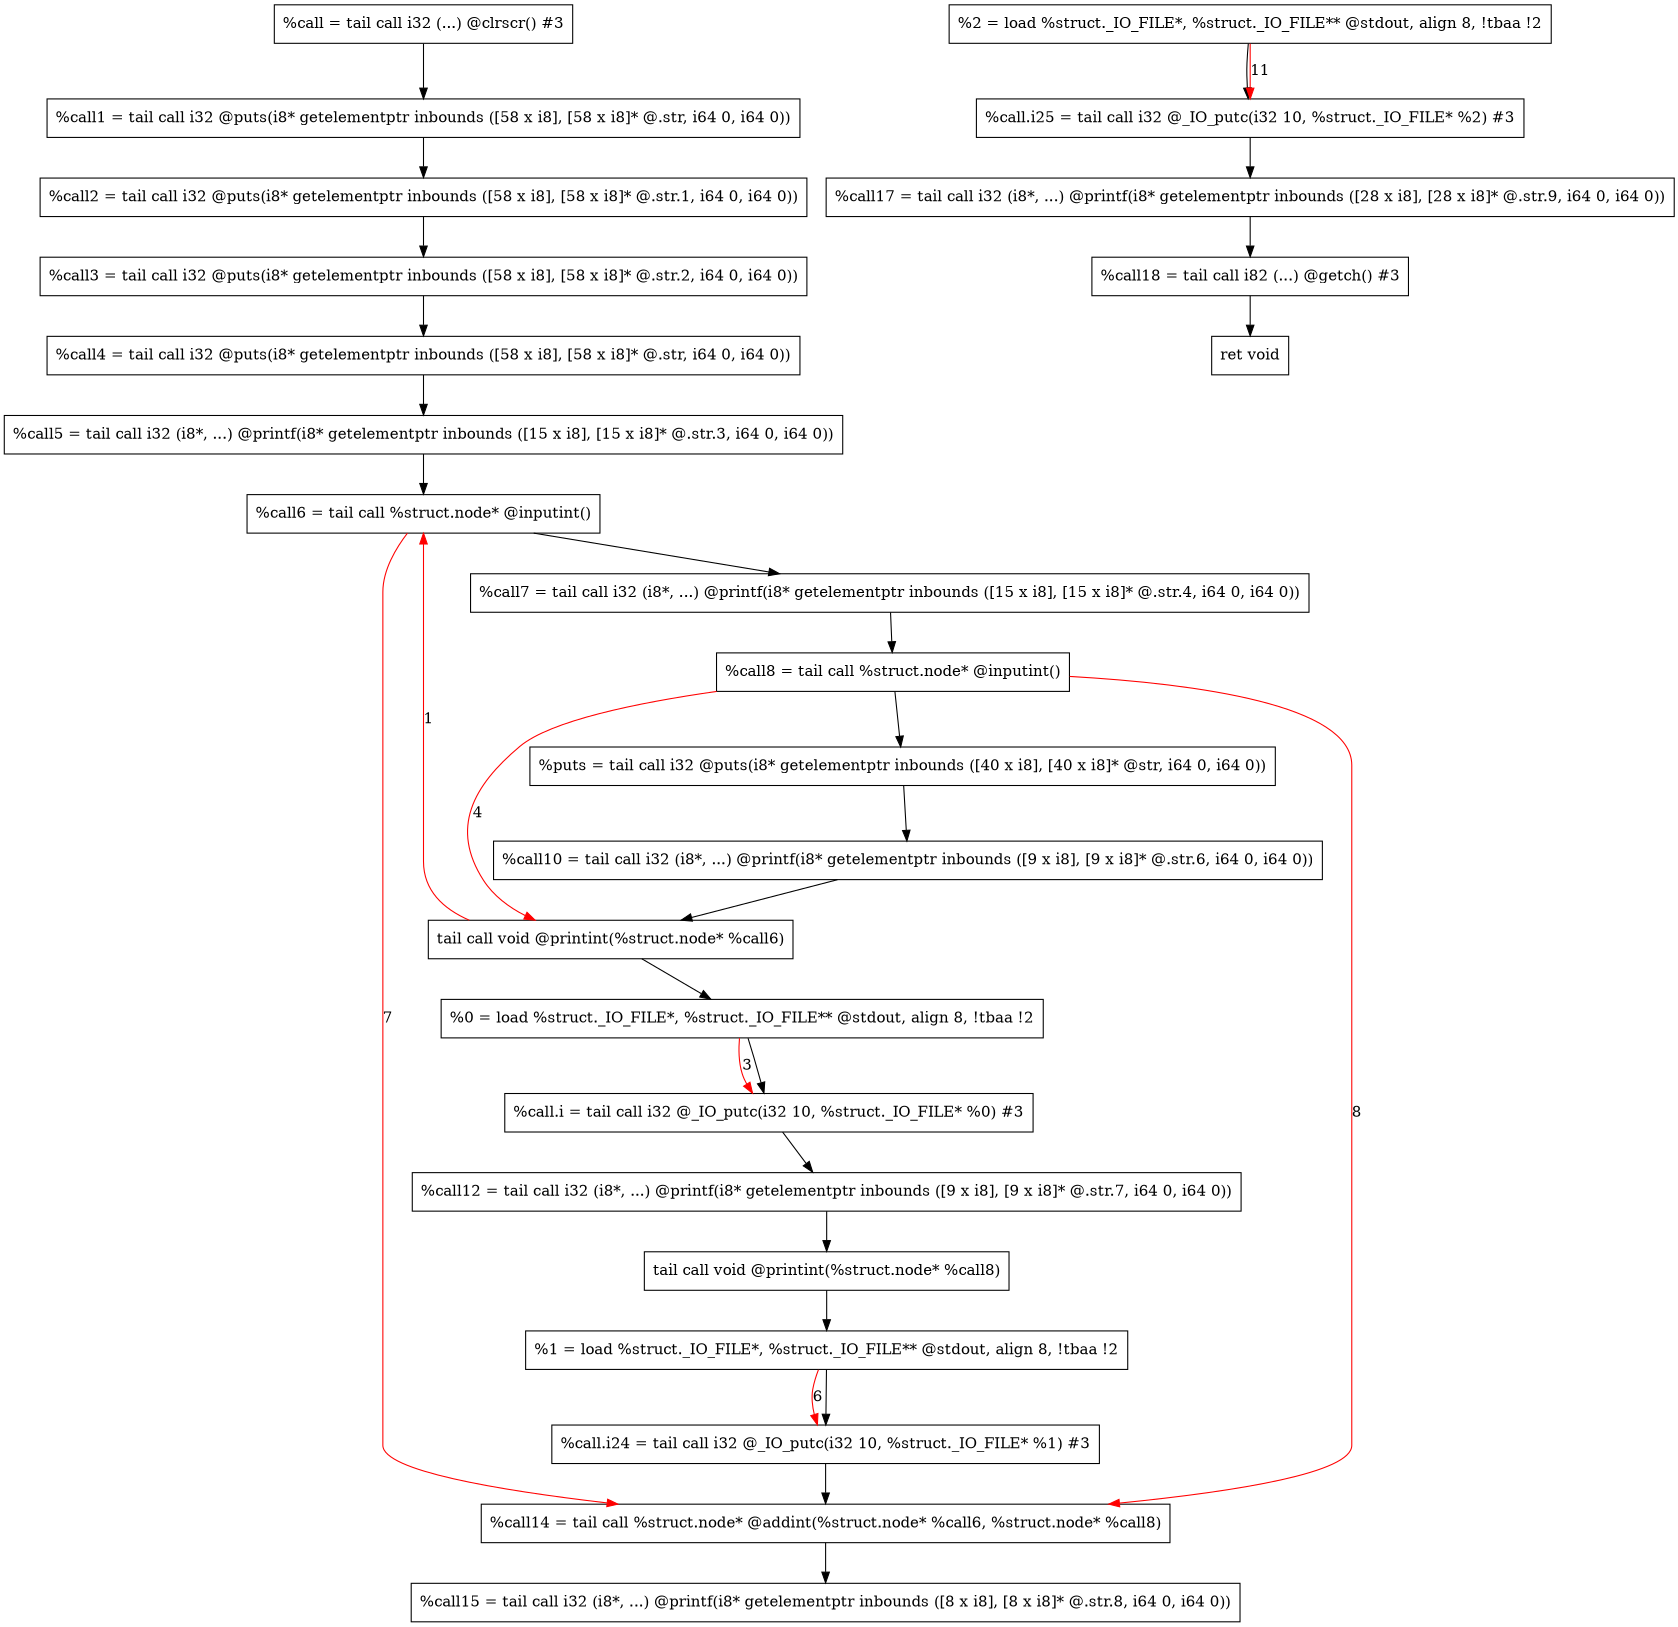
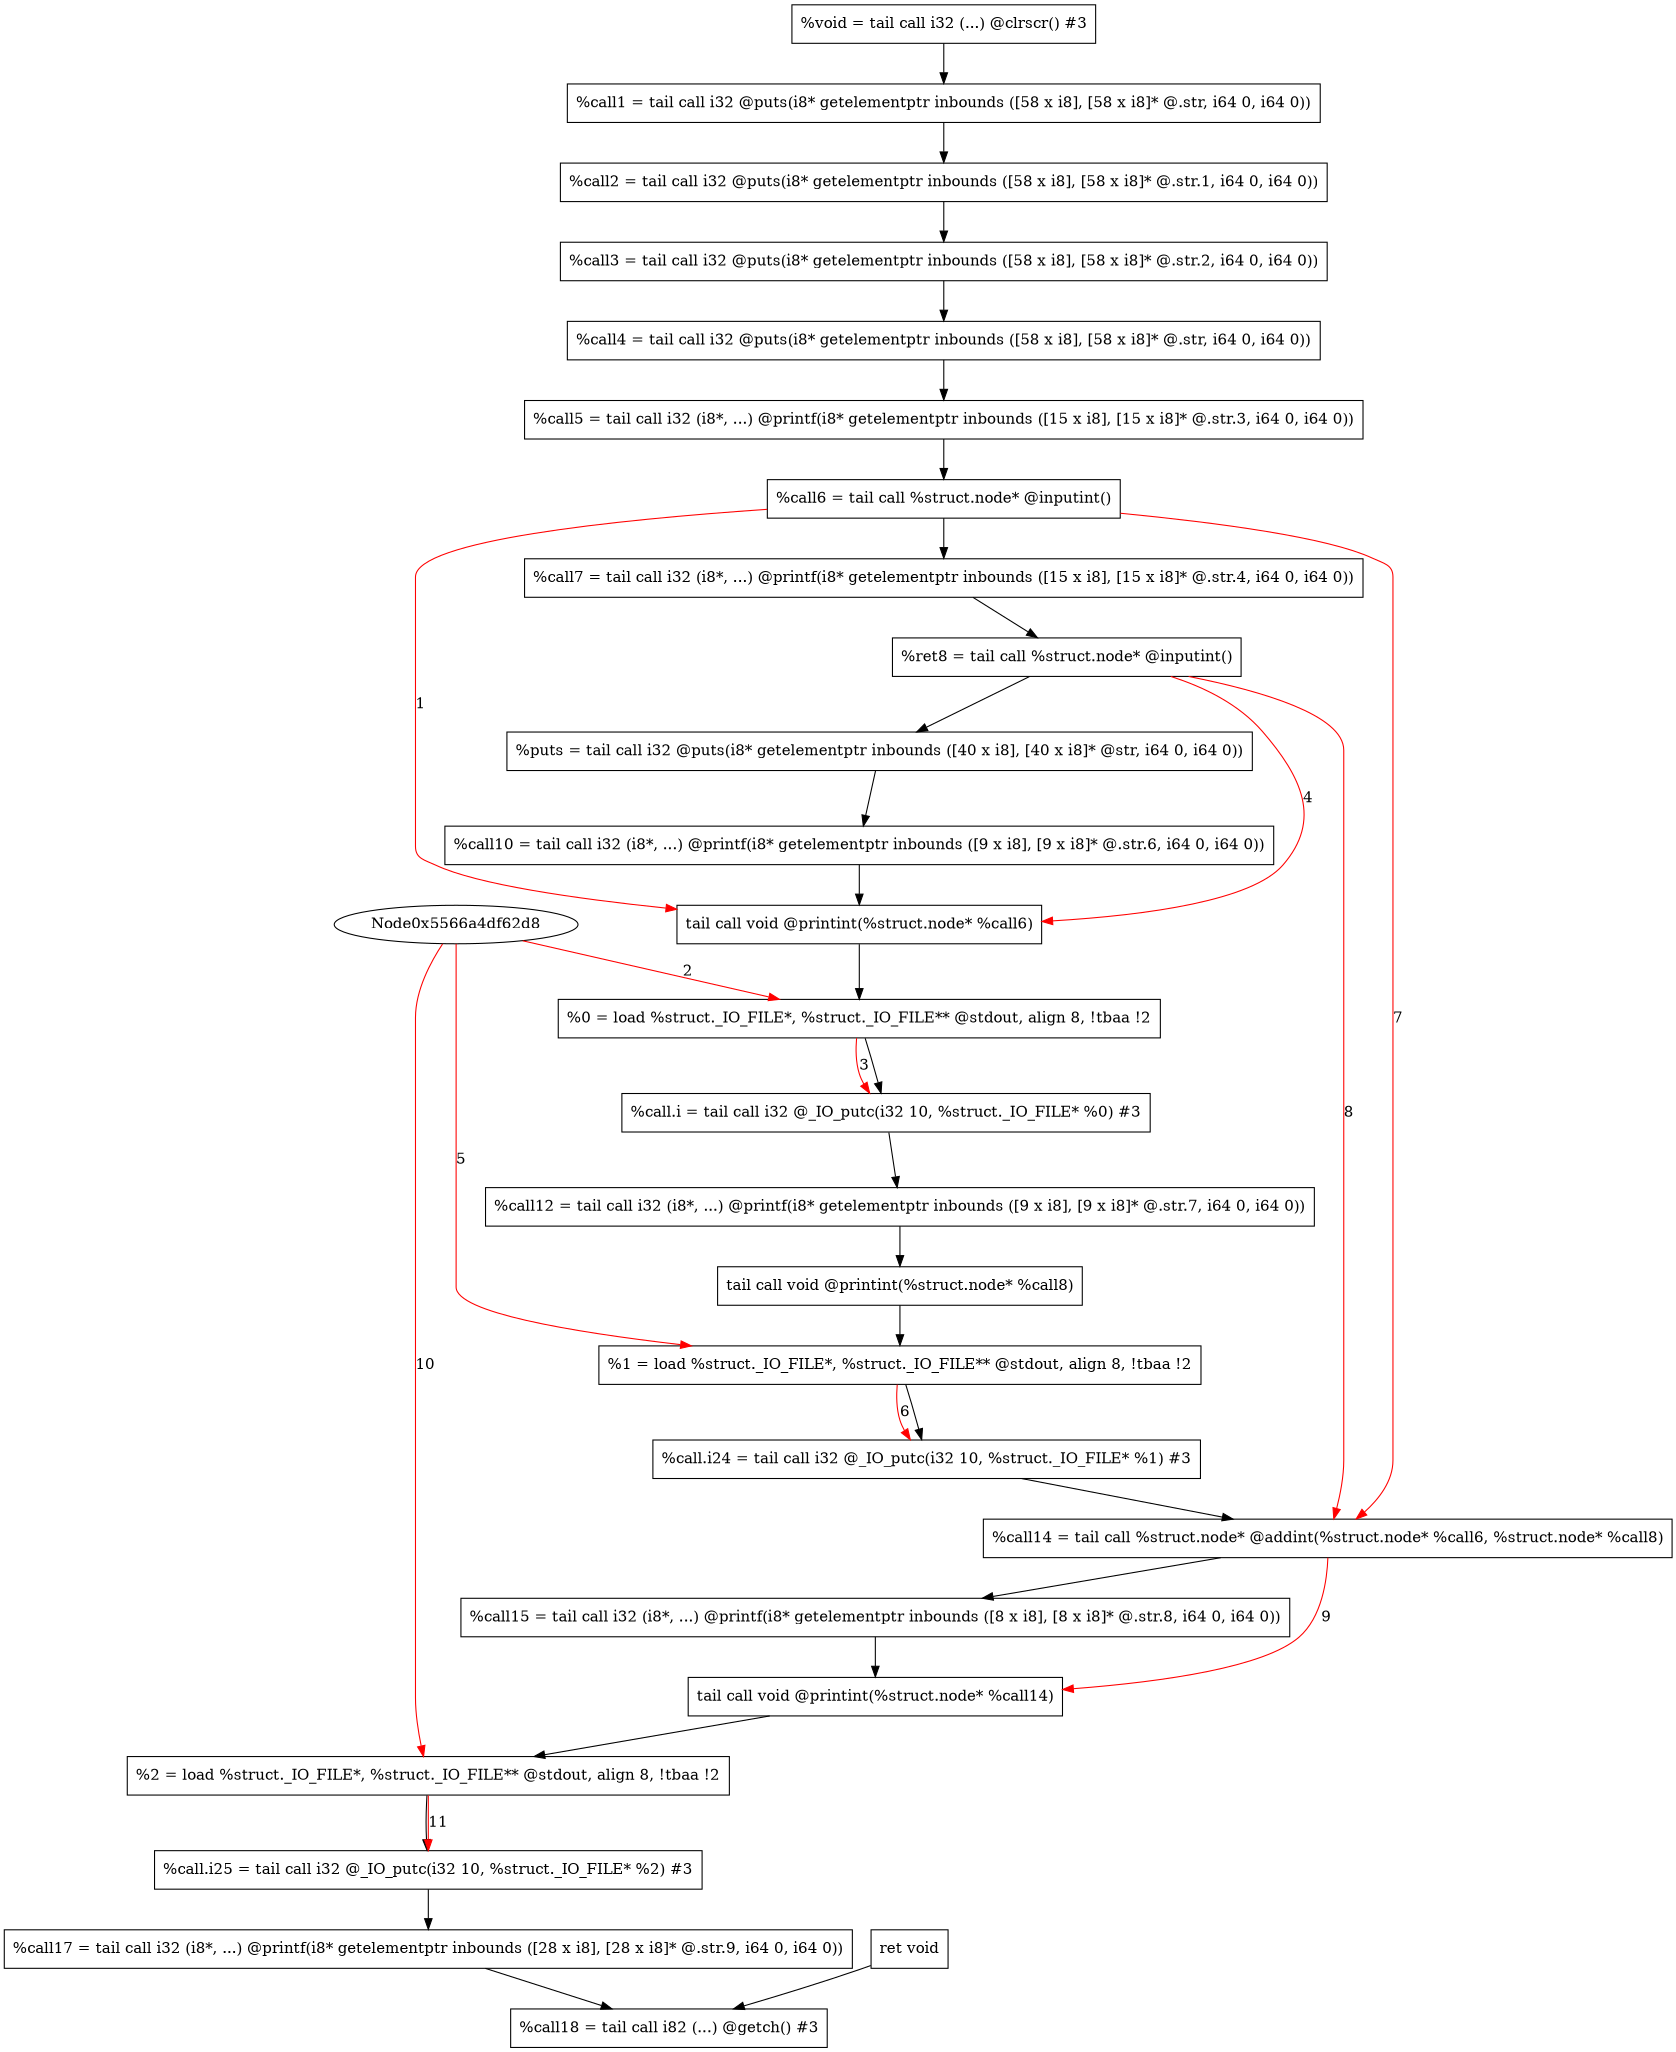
(424, 24) -> (944, 24)
(1250, 310) -> (808, 1987)
(893, 672) -> (1067, 657)
(424, 742) -> (415, 662)
none -> (456, 925)
none -> (875, 1697)
